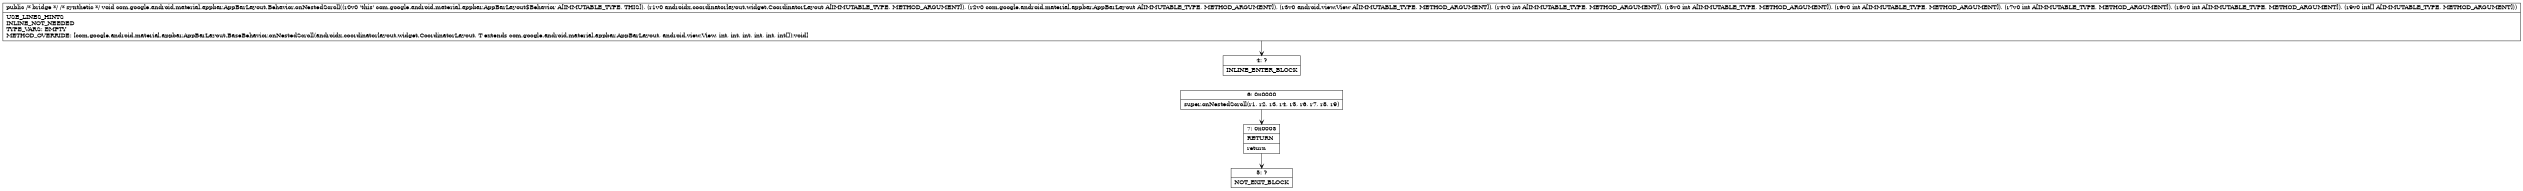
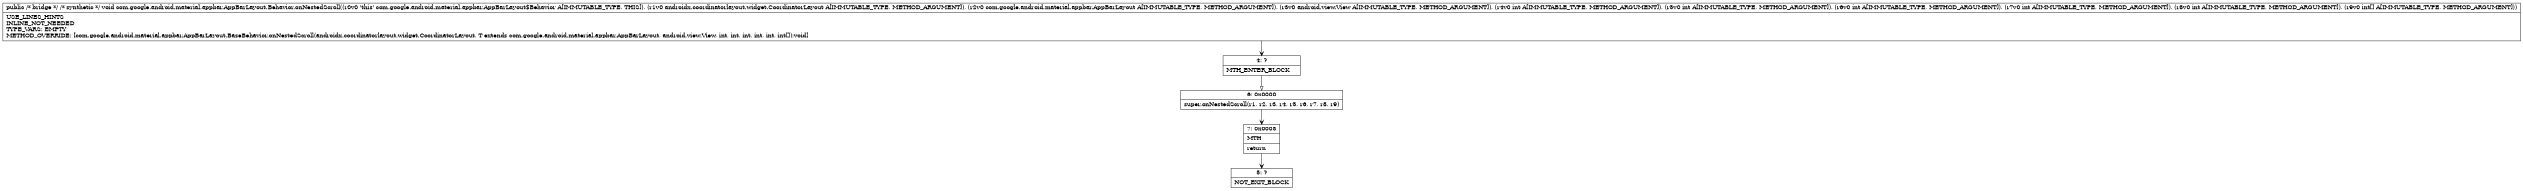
(1262, 70) -> (1258, 70)
none -> (1262, 81)
(1260, 139) -> (1254, 139)
